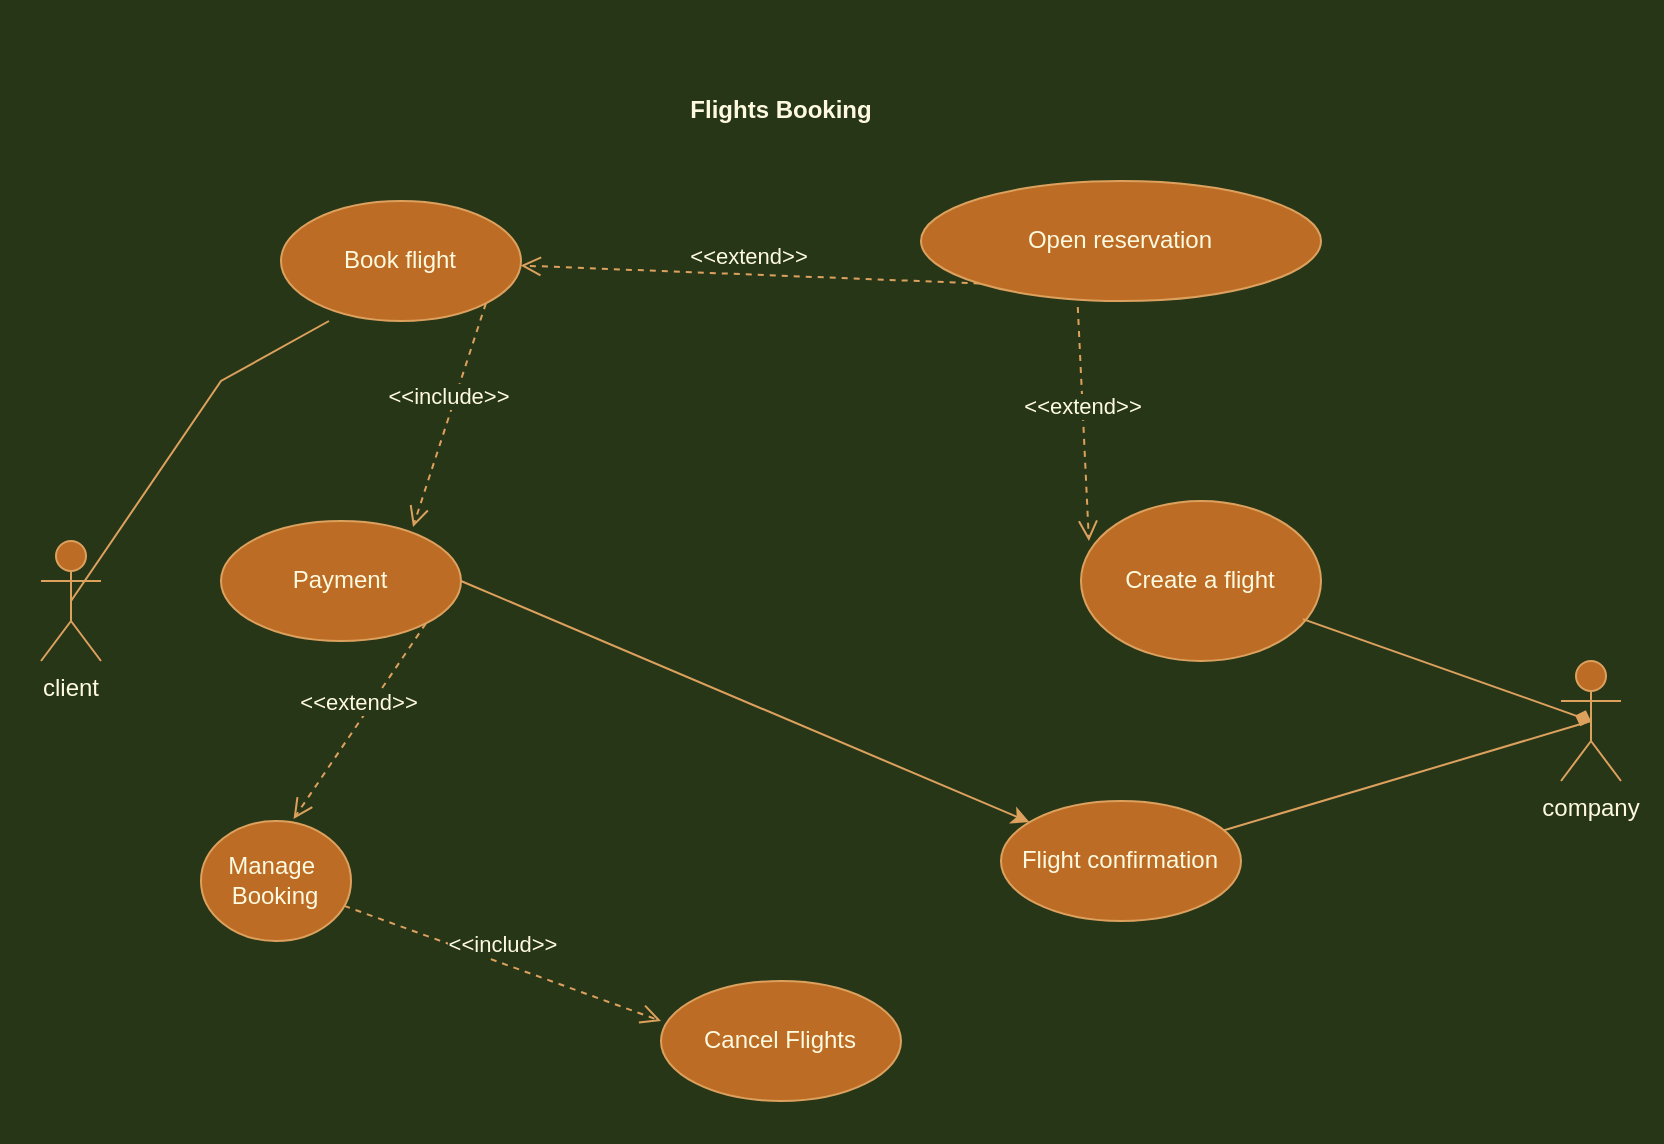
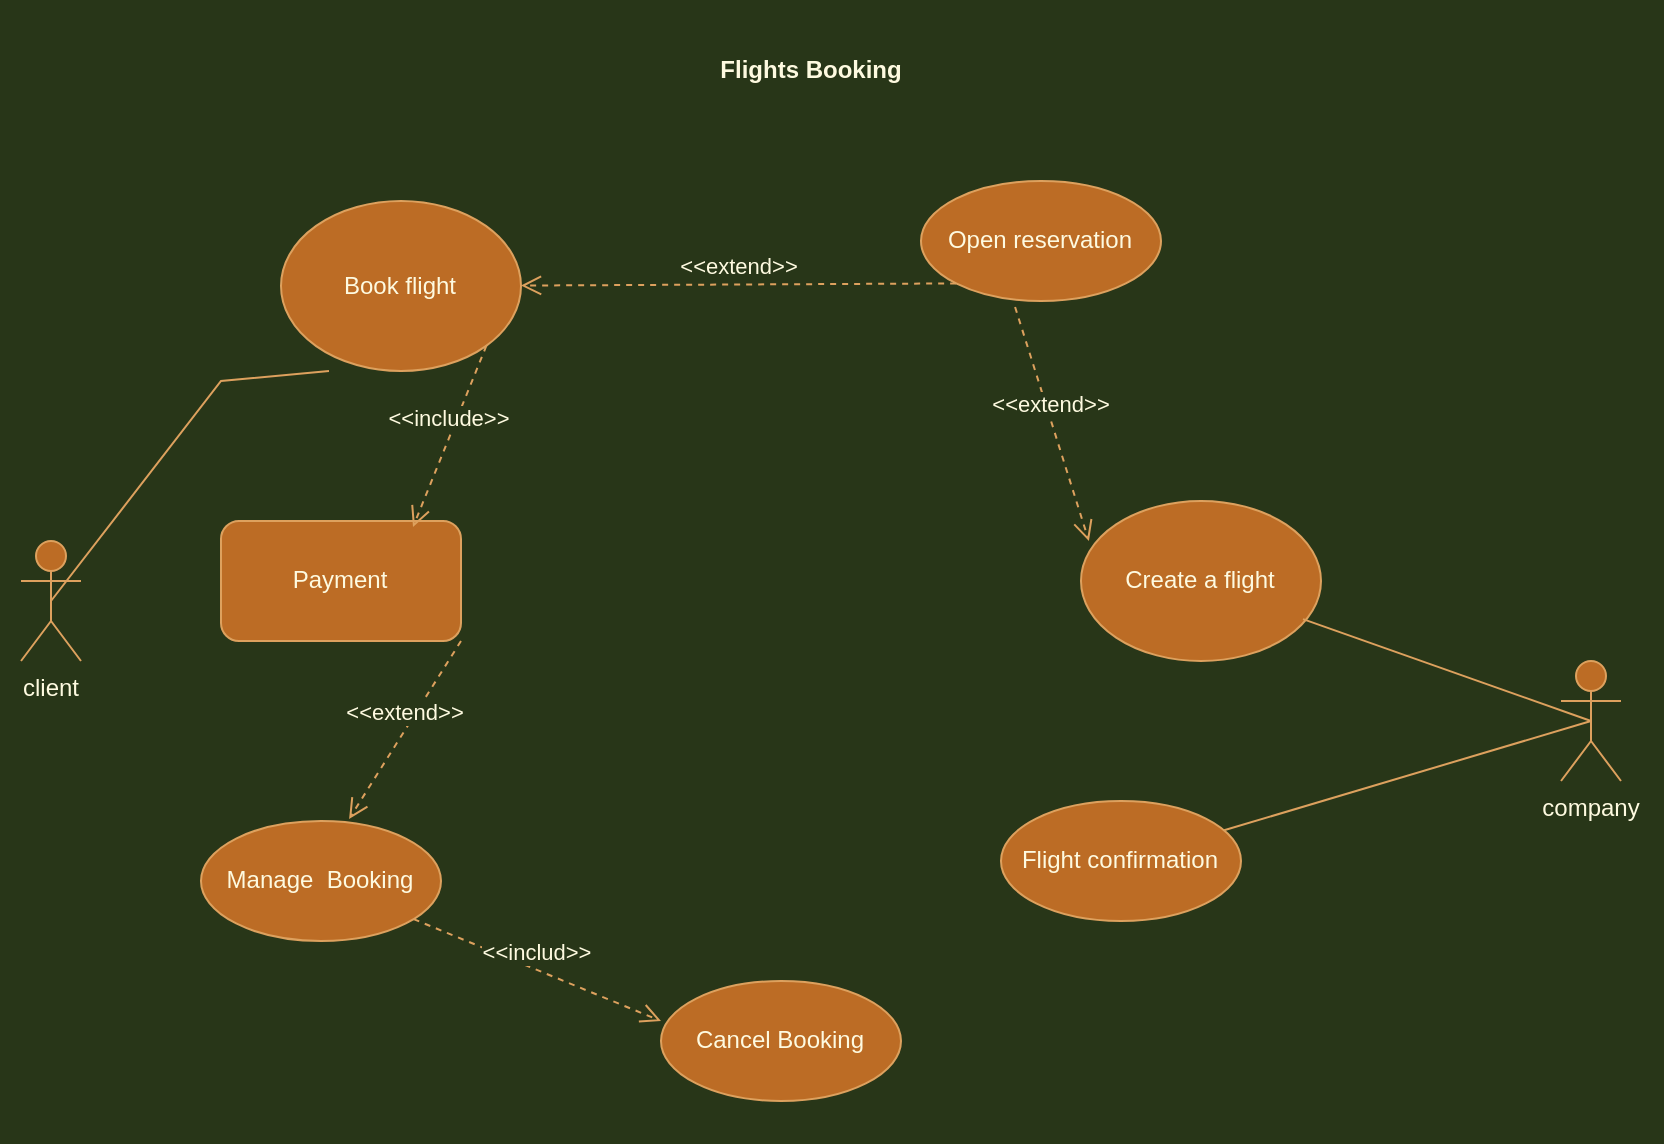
(781, 111) -> (811, 71)
(1121, 241) -> (1041, 241)
(401, 261) -> (401, 286)
(341, 581) -> (341, 581)
(71, 601) -> (51, 601)
(739, 699) -> none
(1575, 715) -> (1580, 717)
(276, 881) -> (321, 881)
(781, 1041) -> (781, 1041)
